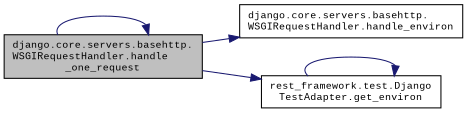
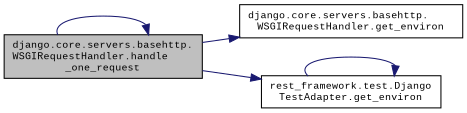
(351, 21) -> (351, 21)
